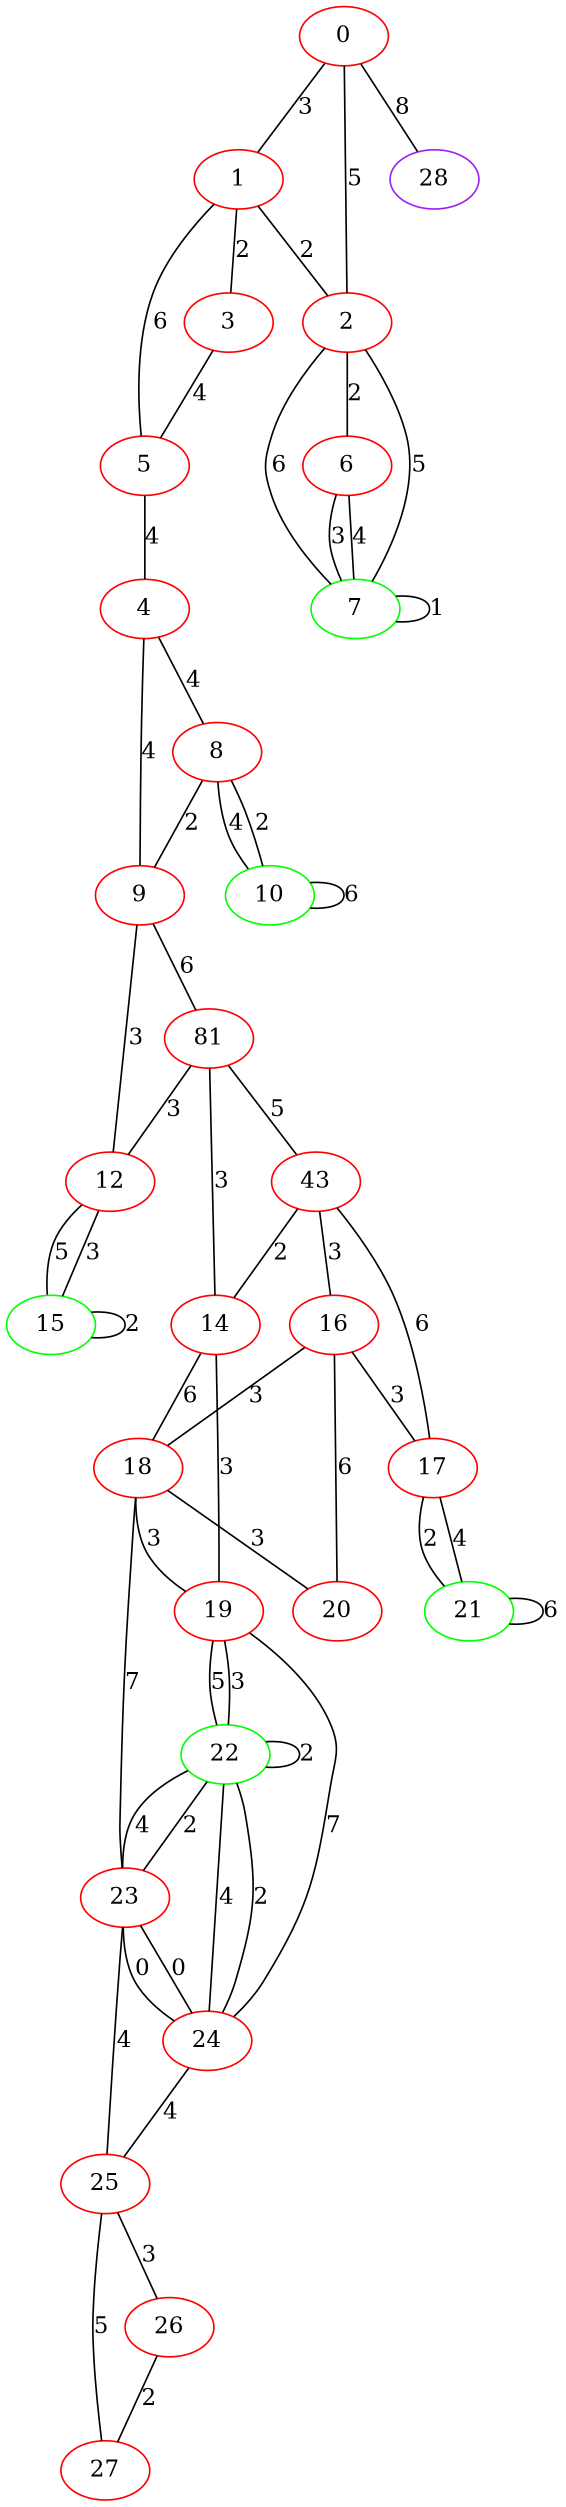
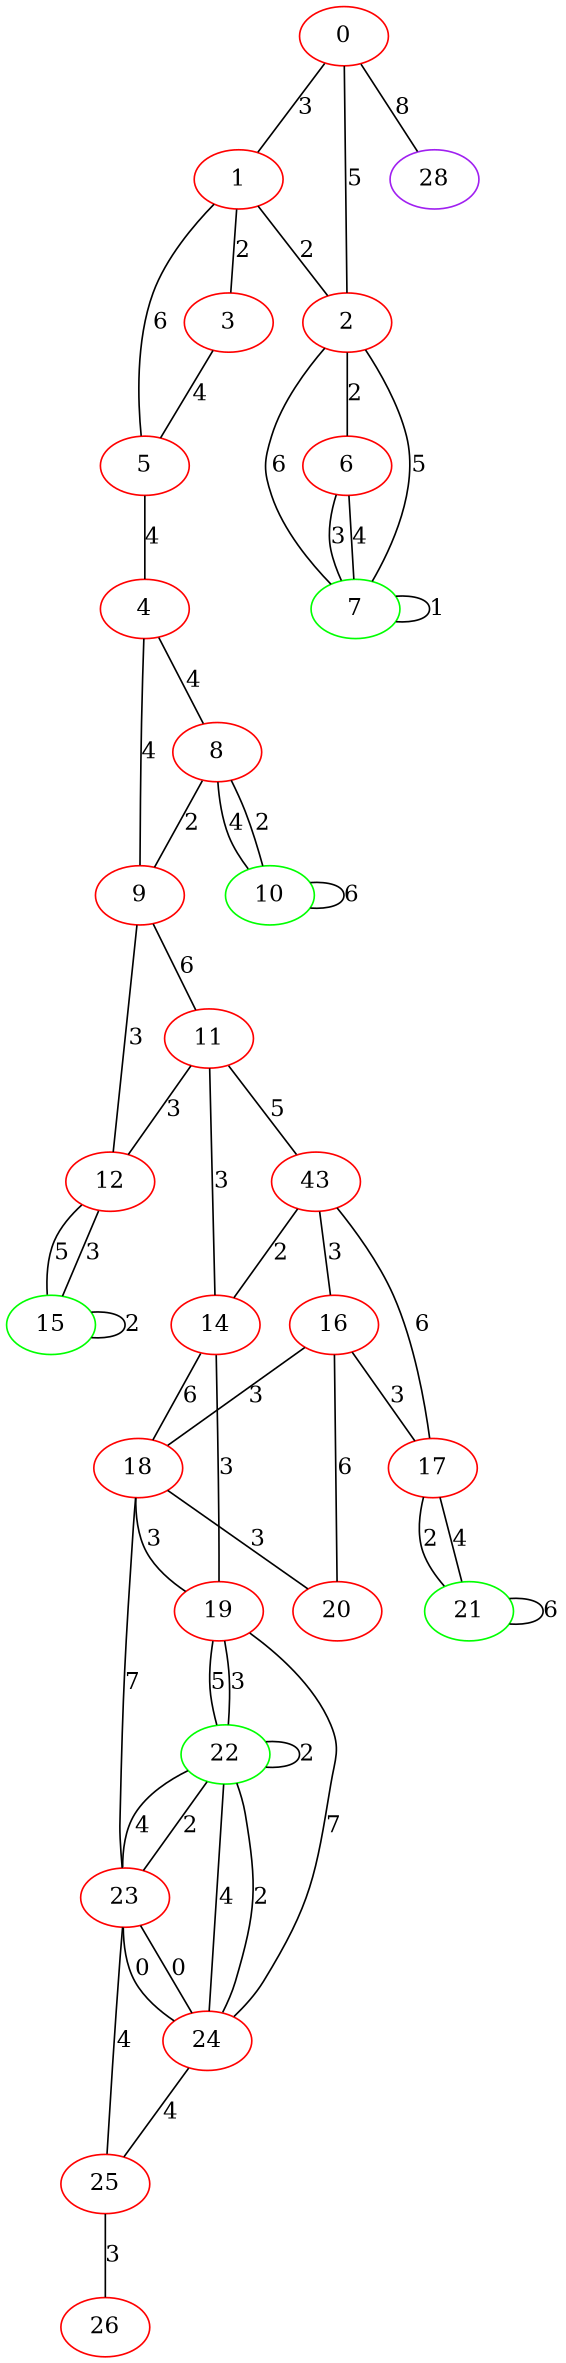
(209, 1039) -> (209, 1039)
(105, 2470) -> none
